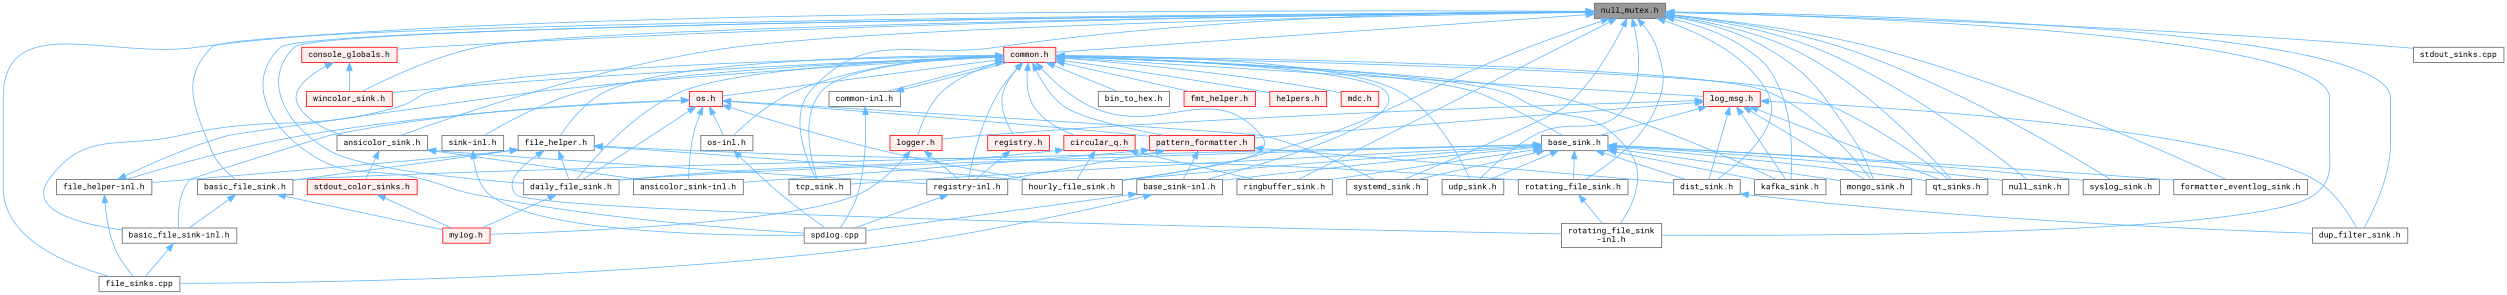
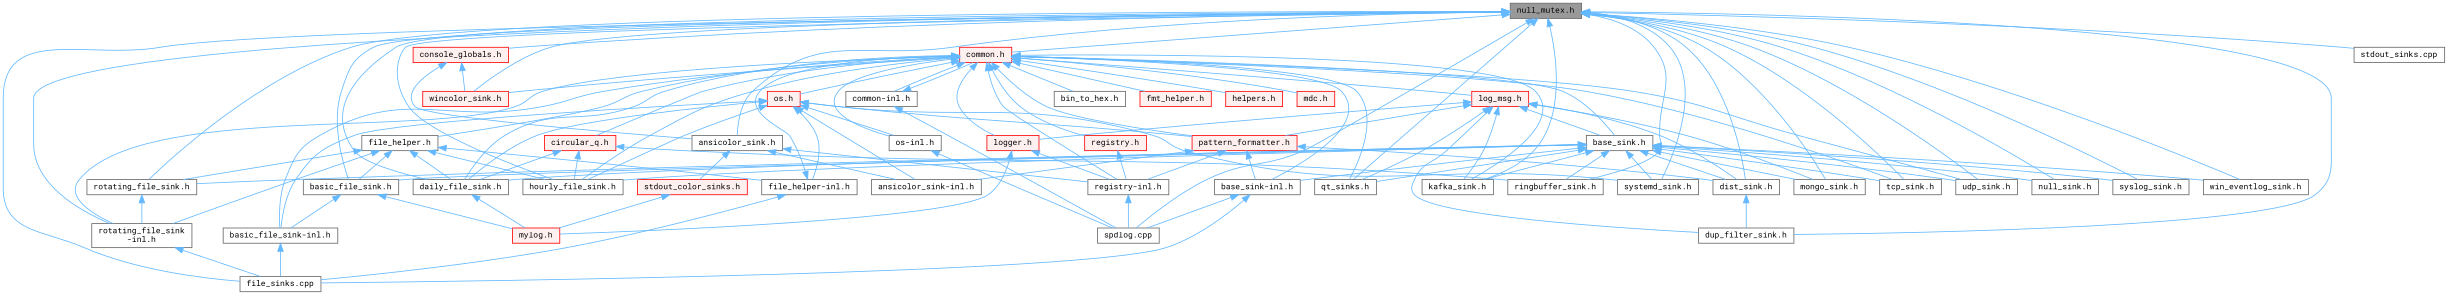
(1485, 66) -> none
(473, 143) -> none
(2241, 187) -> (2256, 187)
none -> (221, 263)
